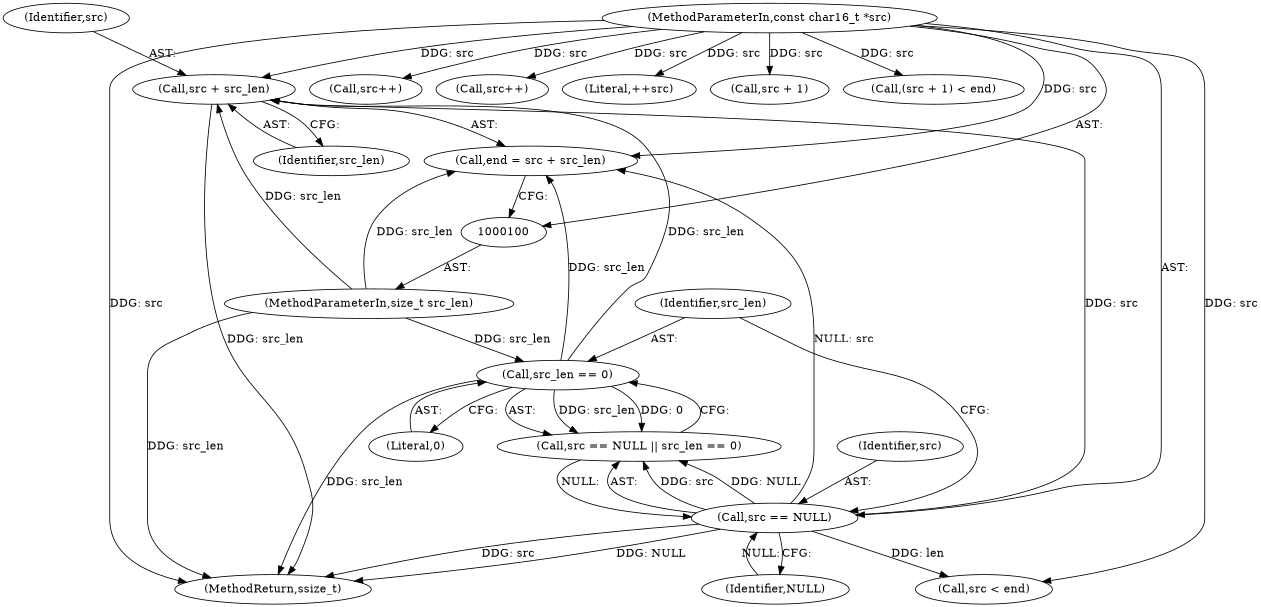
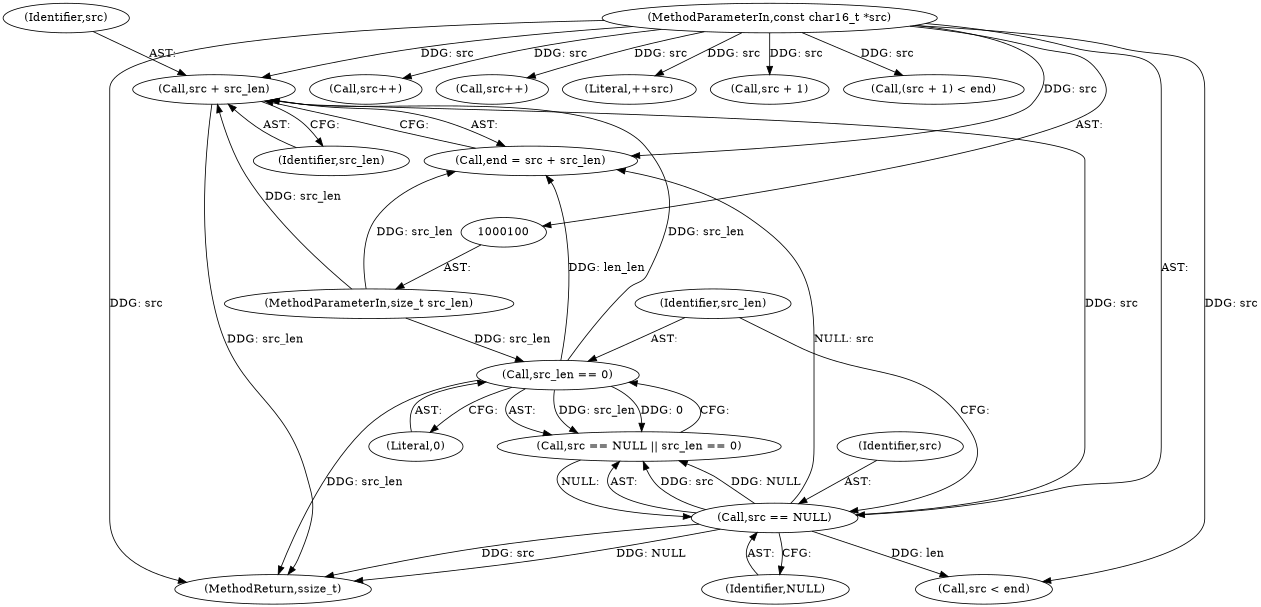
(519, 193) -> (374, 125)
(607, 268) -> (607, 268)
(147, 424) -> none
(763, 554) -> (763, 554)
